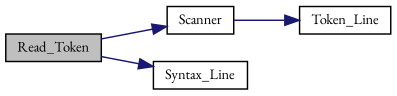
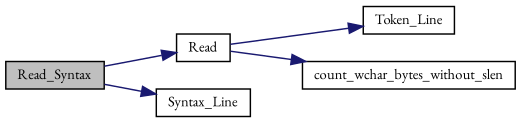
(200, 20) -> (203, 48)
(54, 48) -> (55, 75)
none -> (409, 75)
